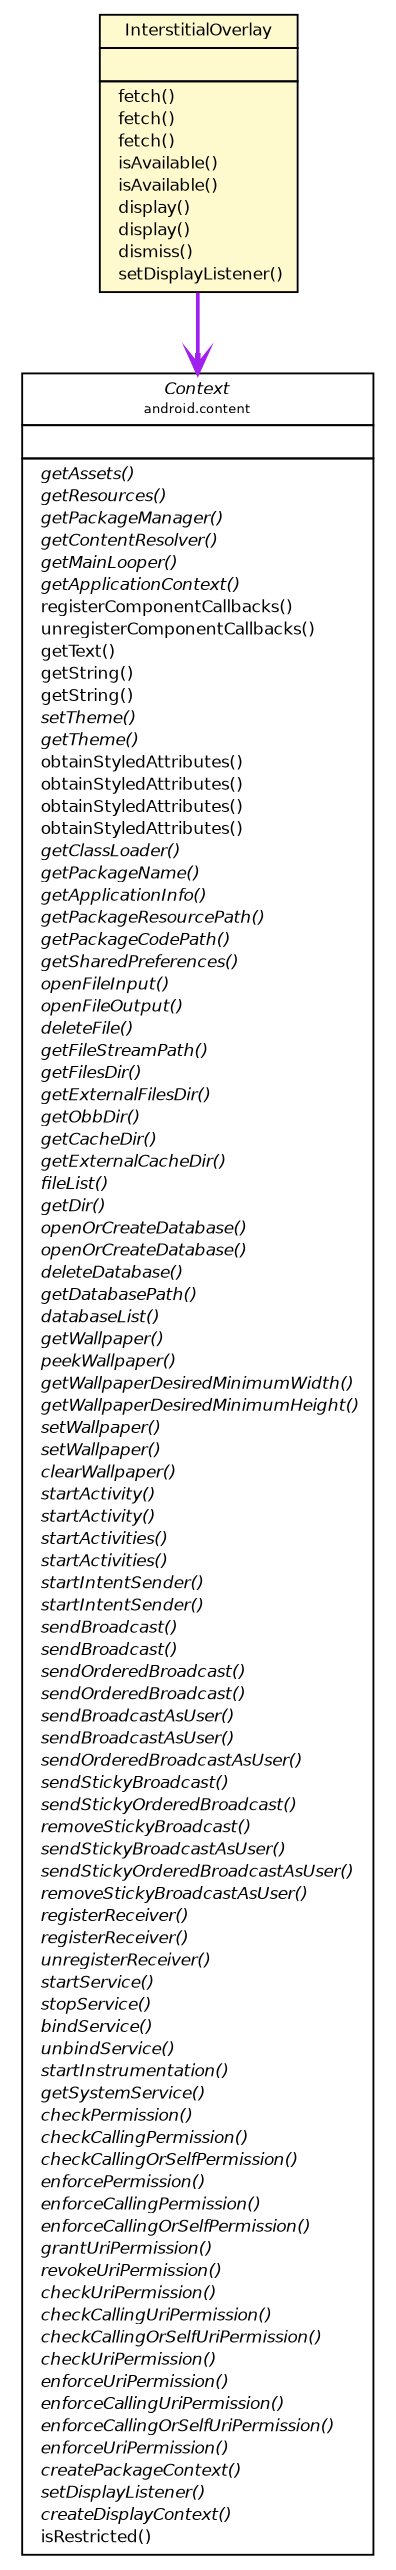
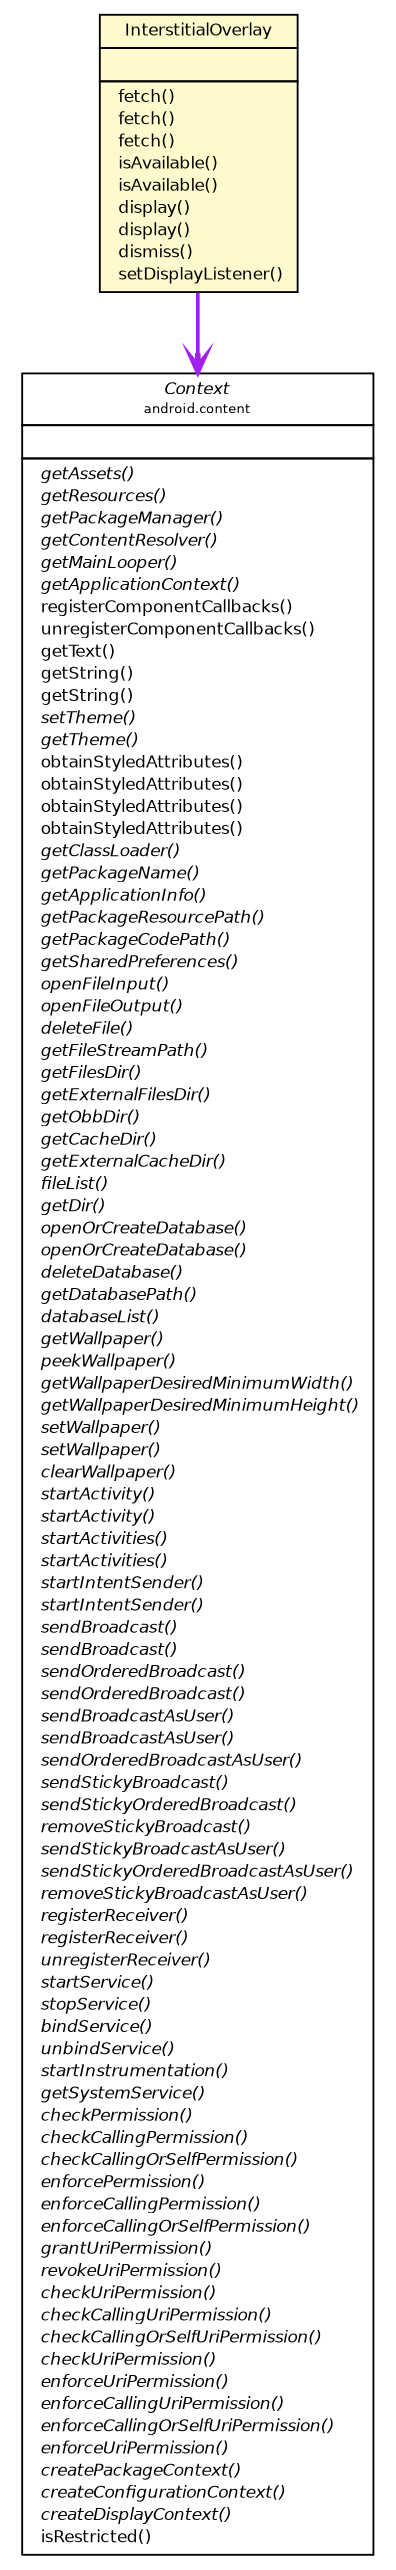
(121, 2493) -> (161, 2493)
